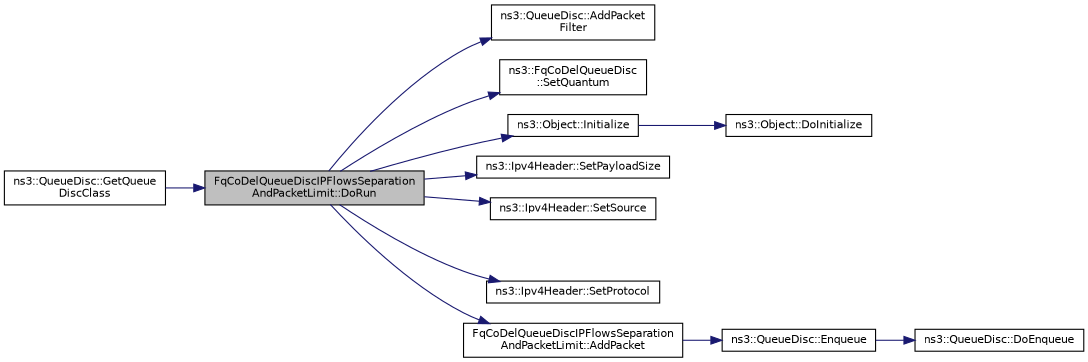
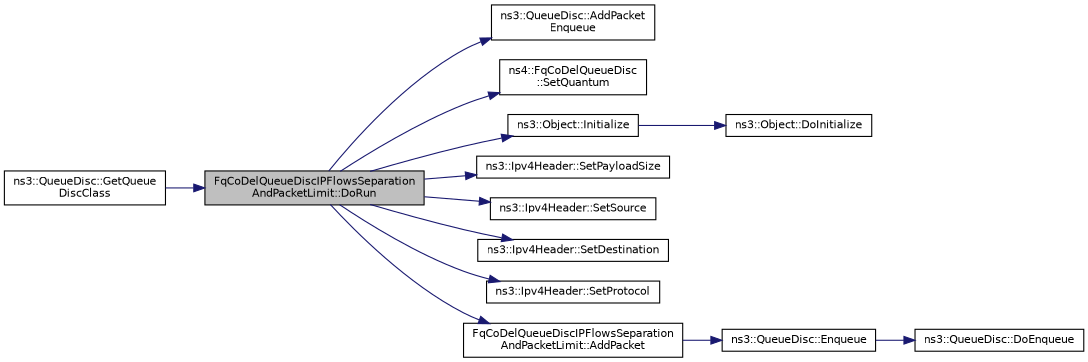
(573, 22) -> (573, 22)
(573, 77) -> (573, 77)
none -> (573, 250)
